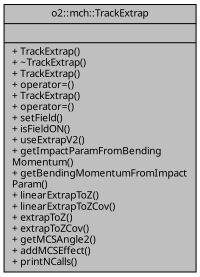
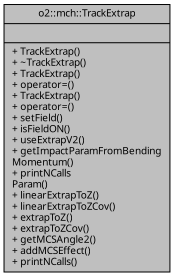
(100, 173) -> (42, 173)
